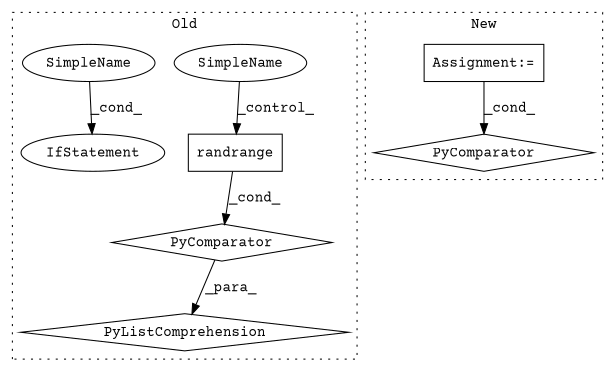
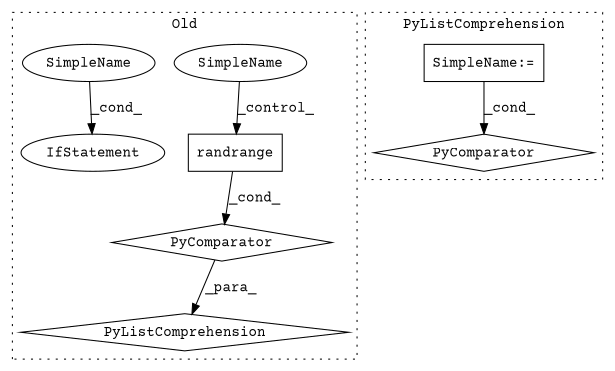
(484, 24) -> (484, 24)
(484, 63) -> (484, 63)
